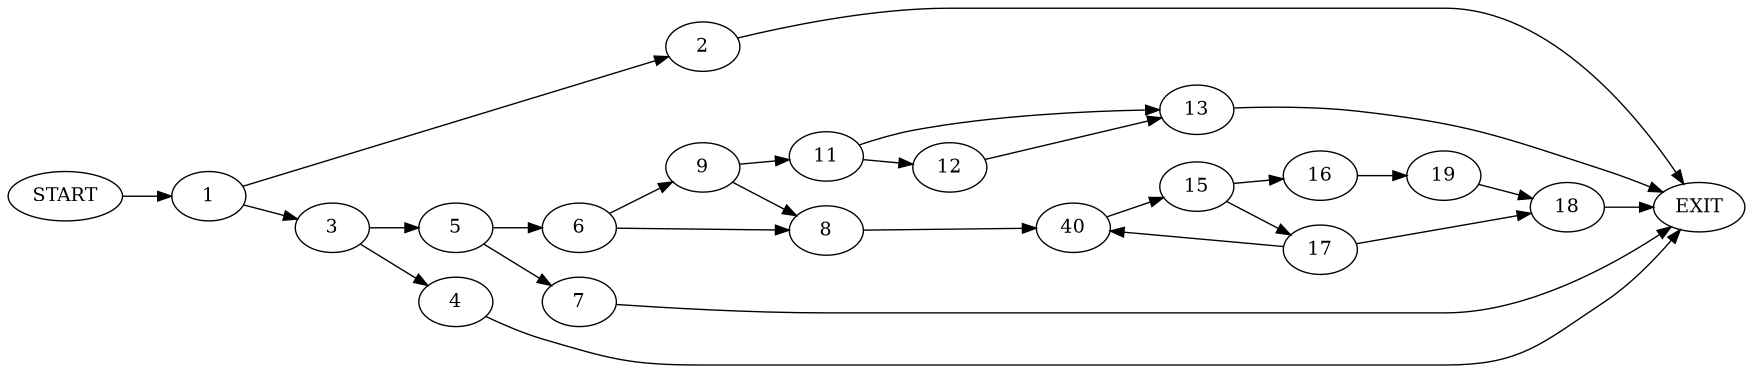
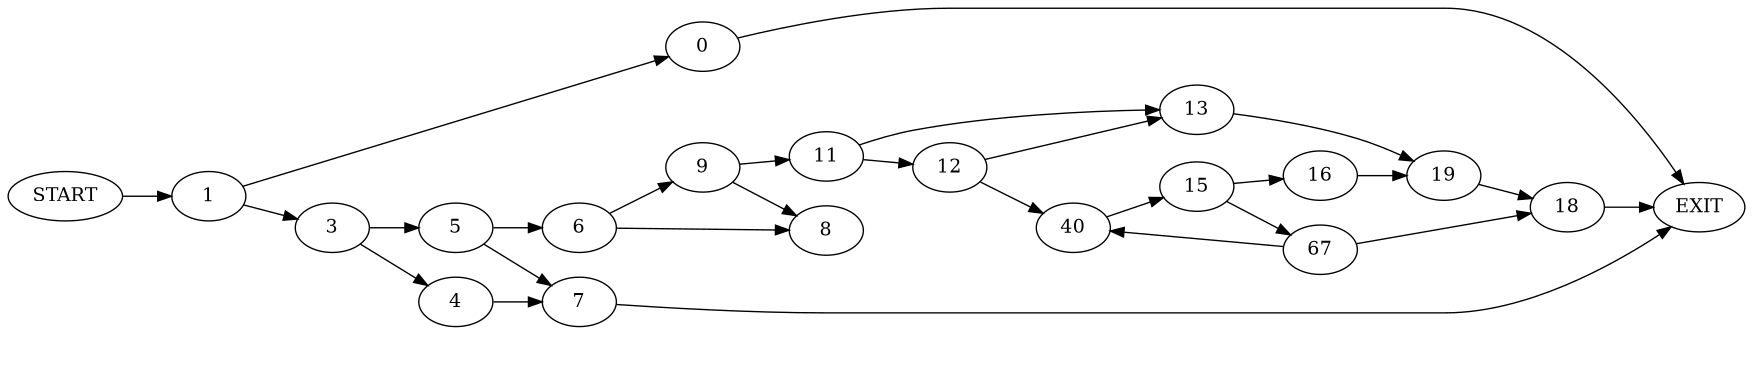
(703, 47) -> (703, 47)
(1446, 124) -> (1319, 129)
(943, 229) -> (1005, 195)
(1320, 250) -> (1320, 250)
(1095, 365) -> (511, 302)
